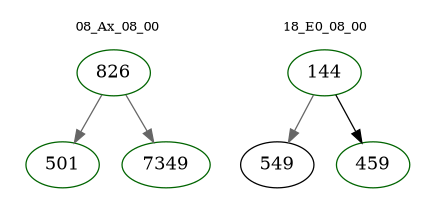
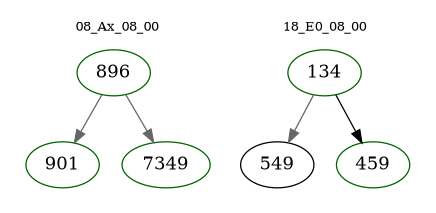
(114, 73) -> (114, 73)
(325, 73) -> (325, 73)
(63, 165) -> (63, 165)
